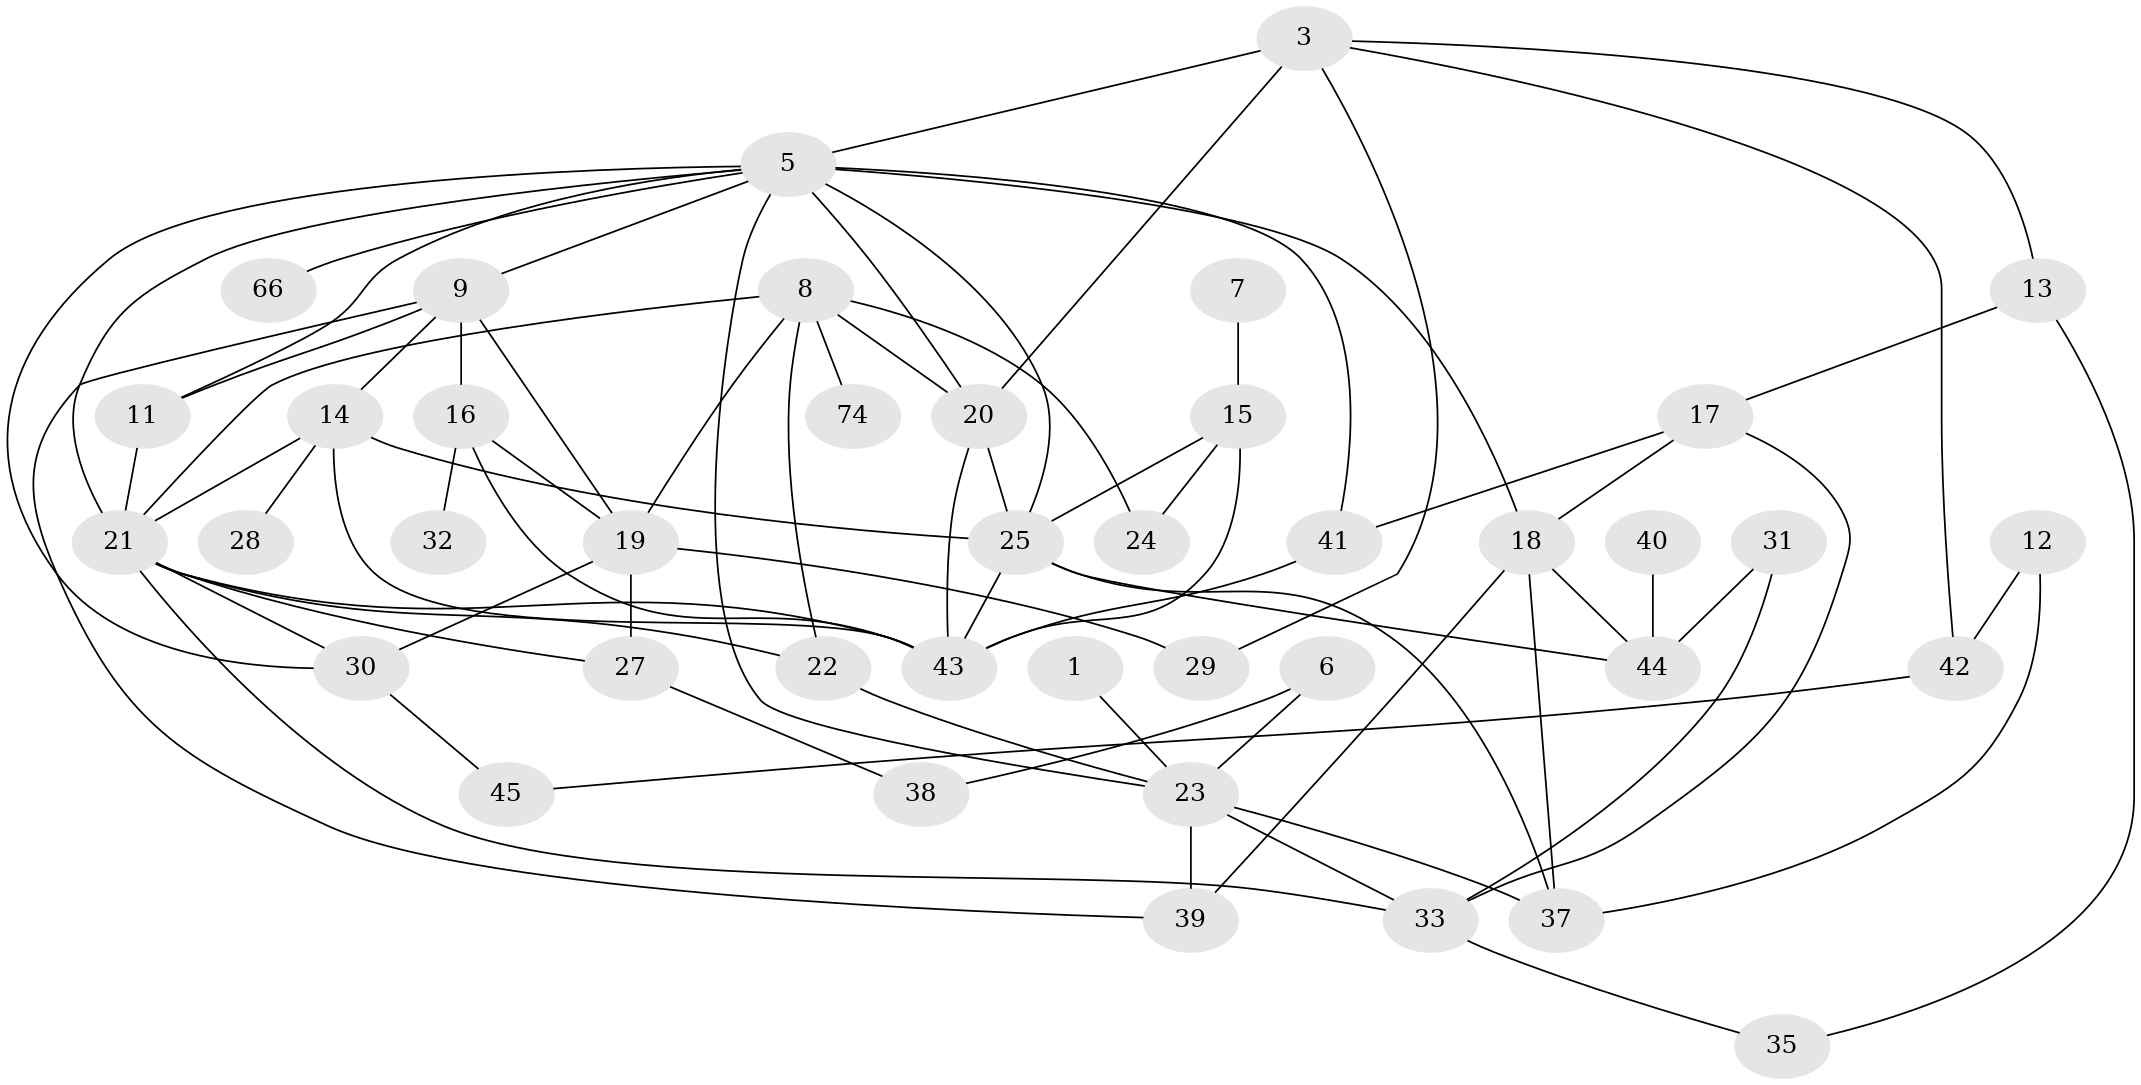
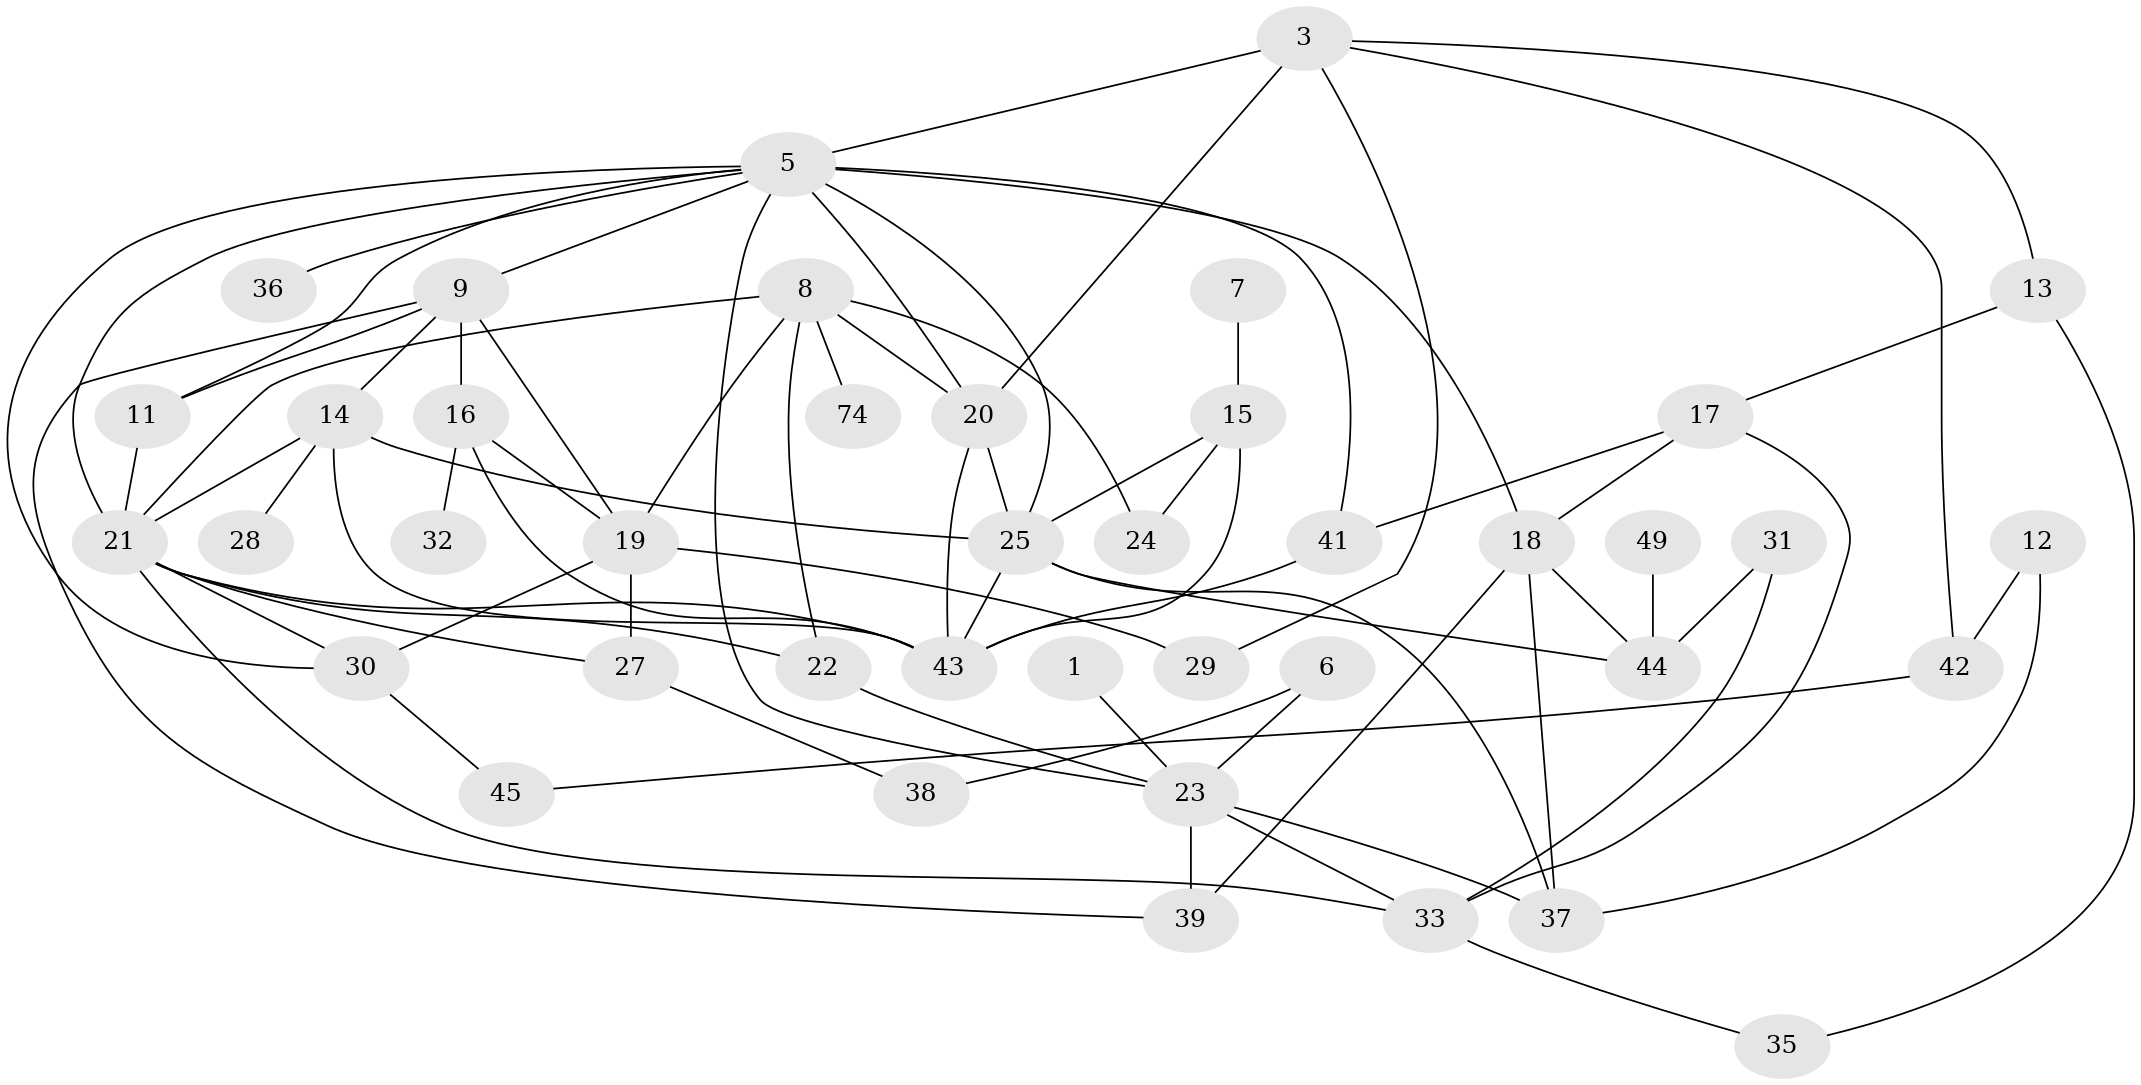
(269, 290) -> (269, 290)
(1653, 542) -> (1653, 542)
